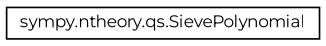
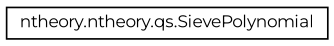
(163, 23) -> (167, 23)
